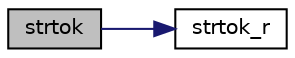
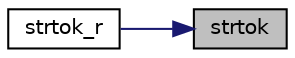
(128, 29) -> (147, 29)
